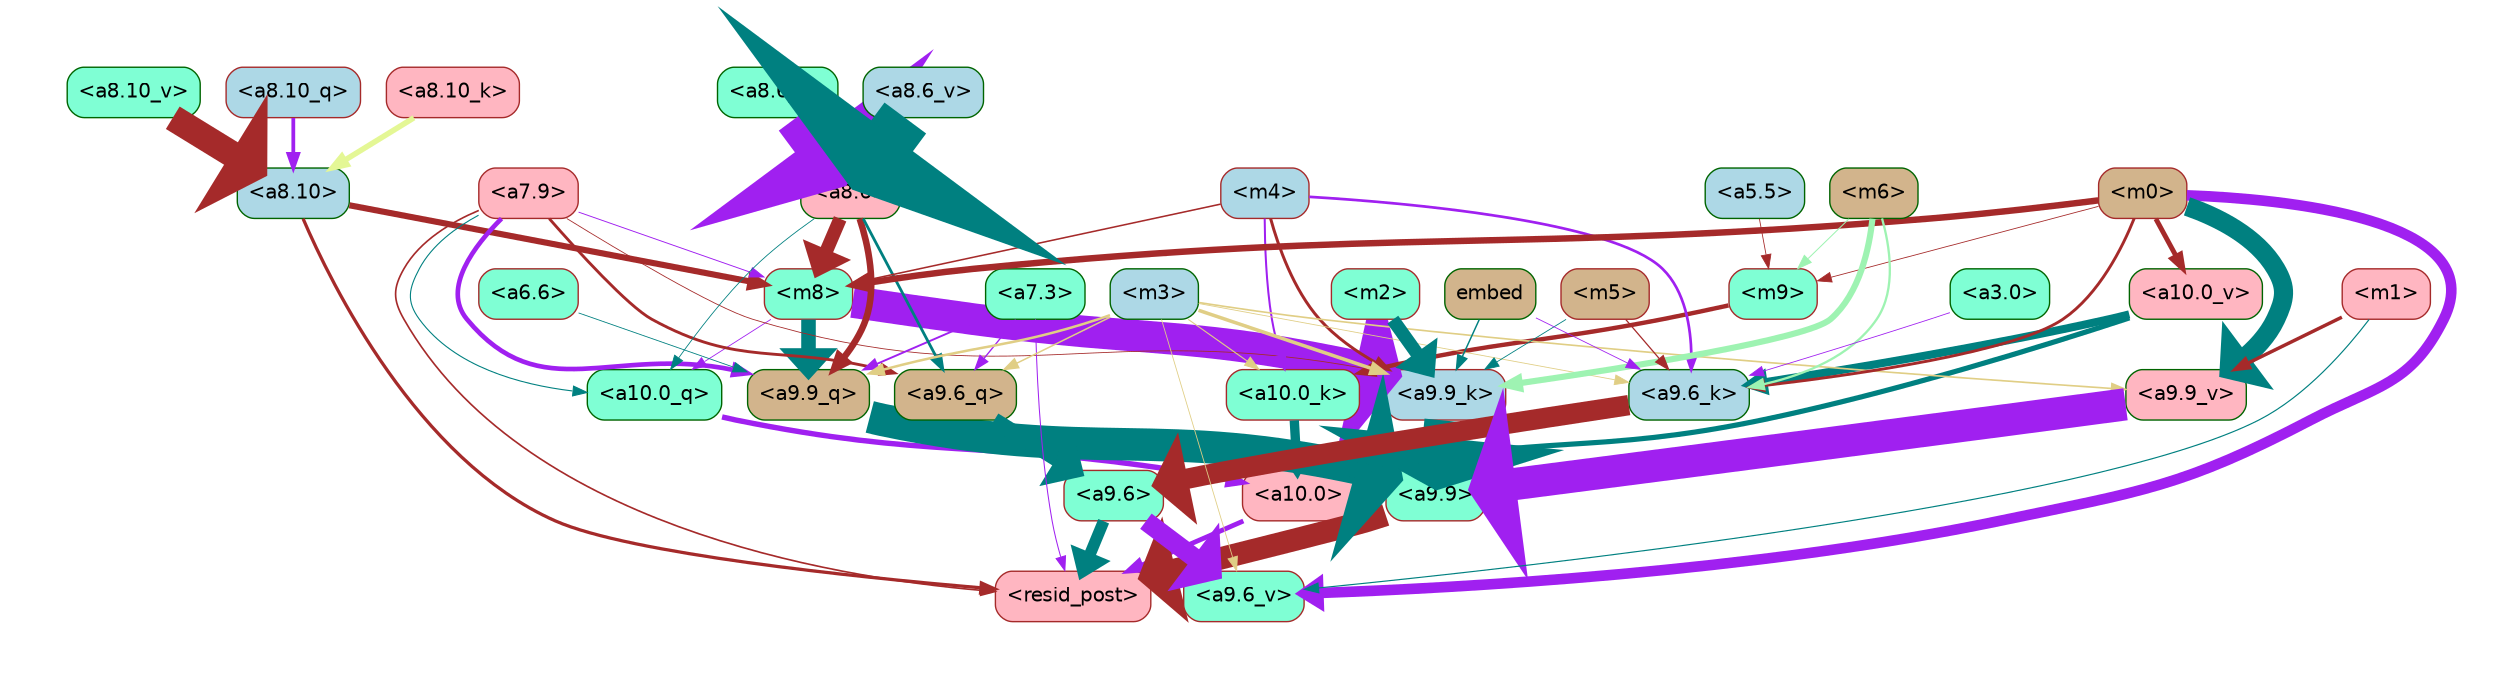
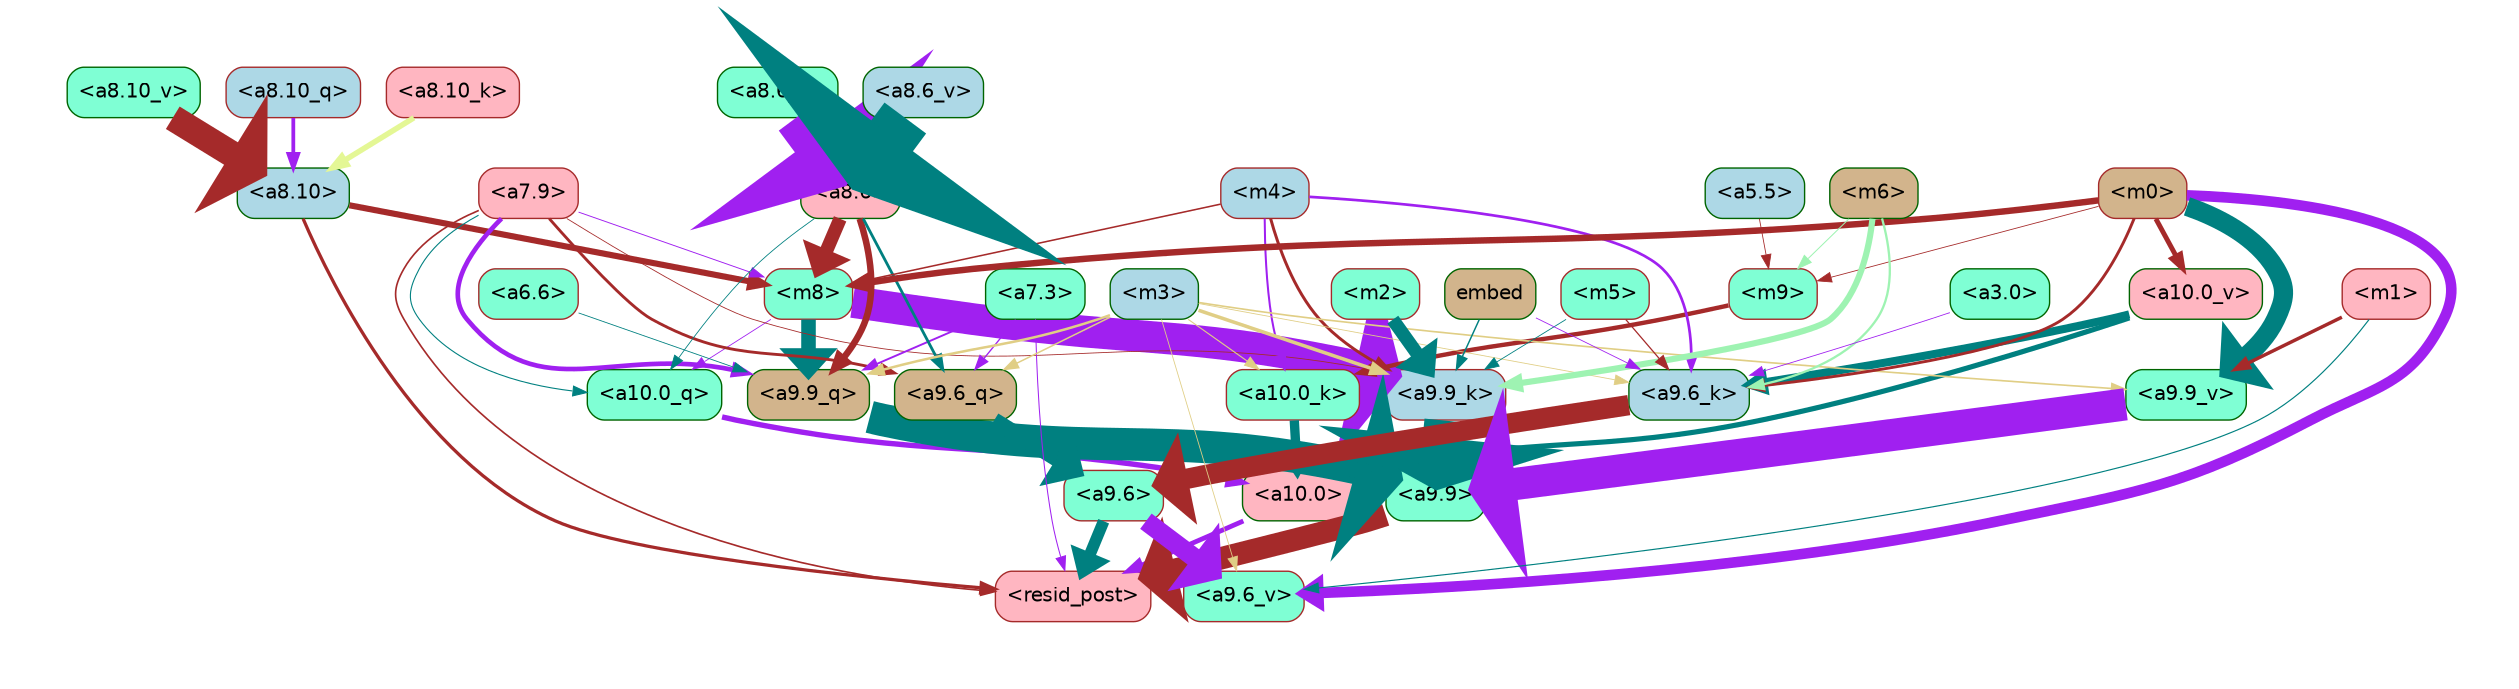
(1605, 294) -> (1605, 294)
(2186, 395) -> (2186, 395)
(1298, 496) -> (1298, 496)
(1436, 496) -> (1436, 496)
